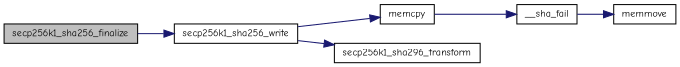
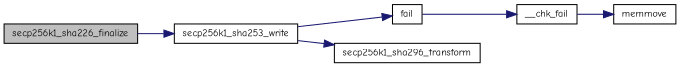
(407, 14) -> (407, 14)
(547, 14) -> (547, 14)
(71, 34) -> (71, 34)
(236, 34) -> (236, 34)
